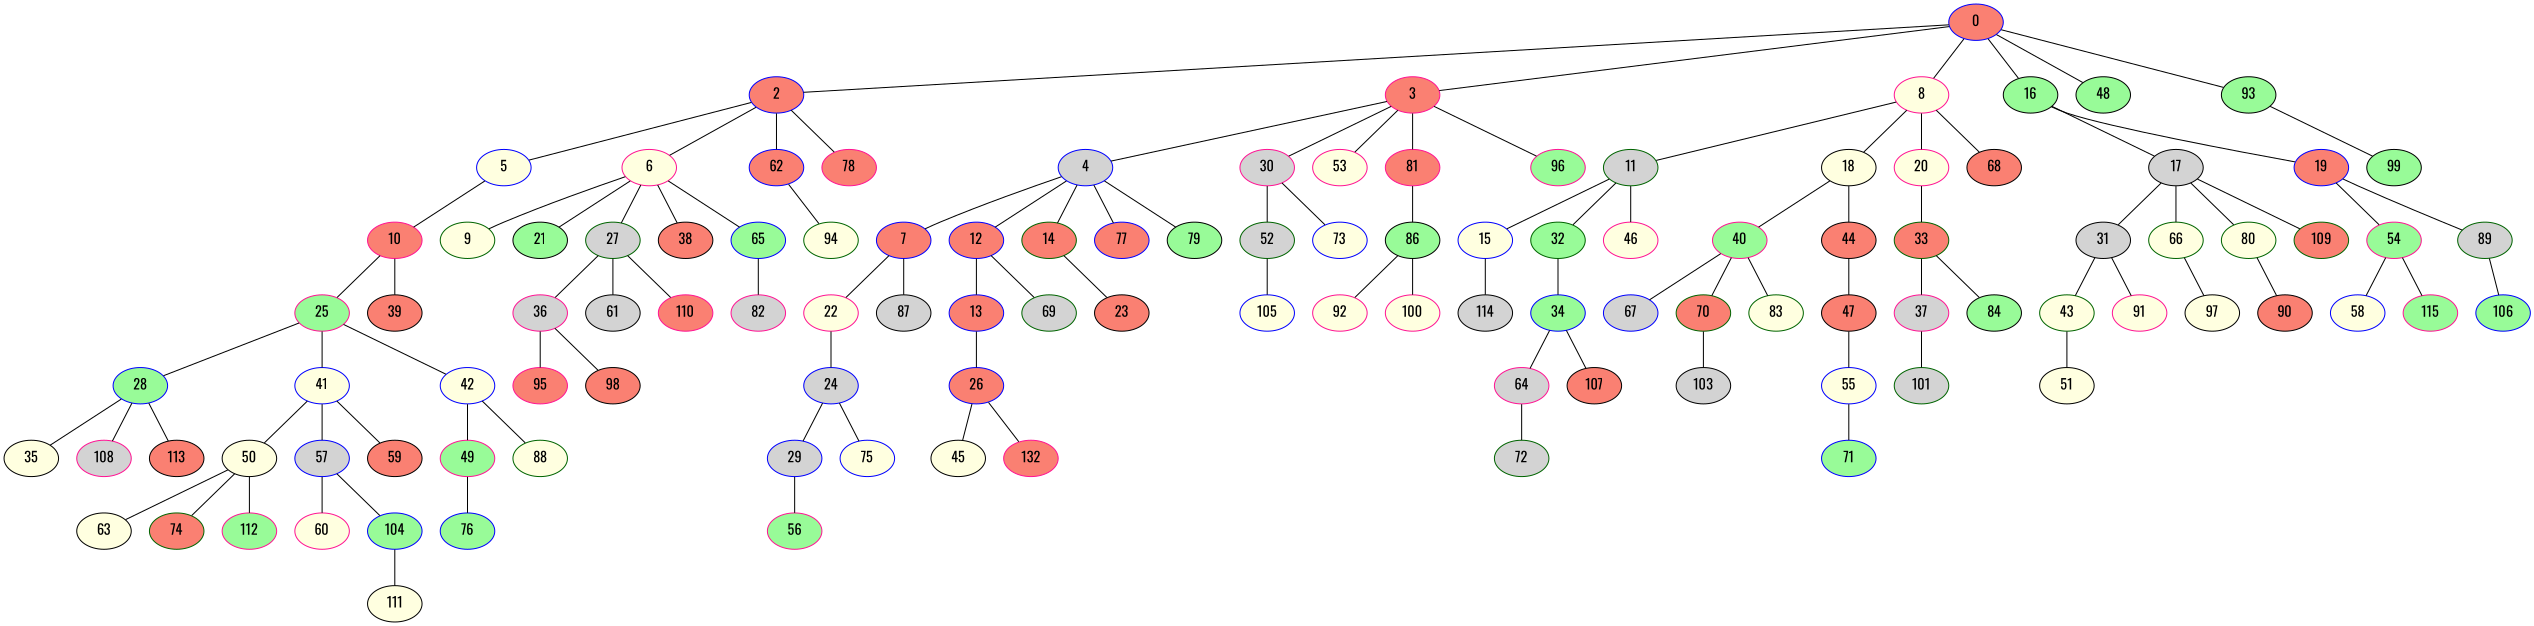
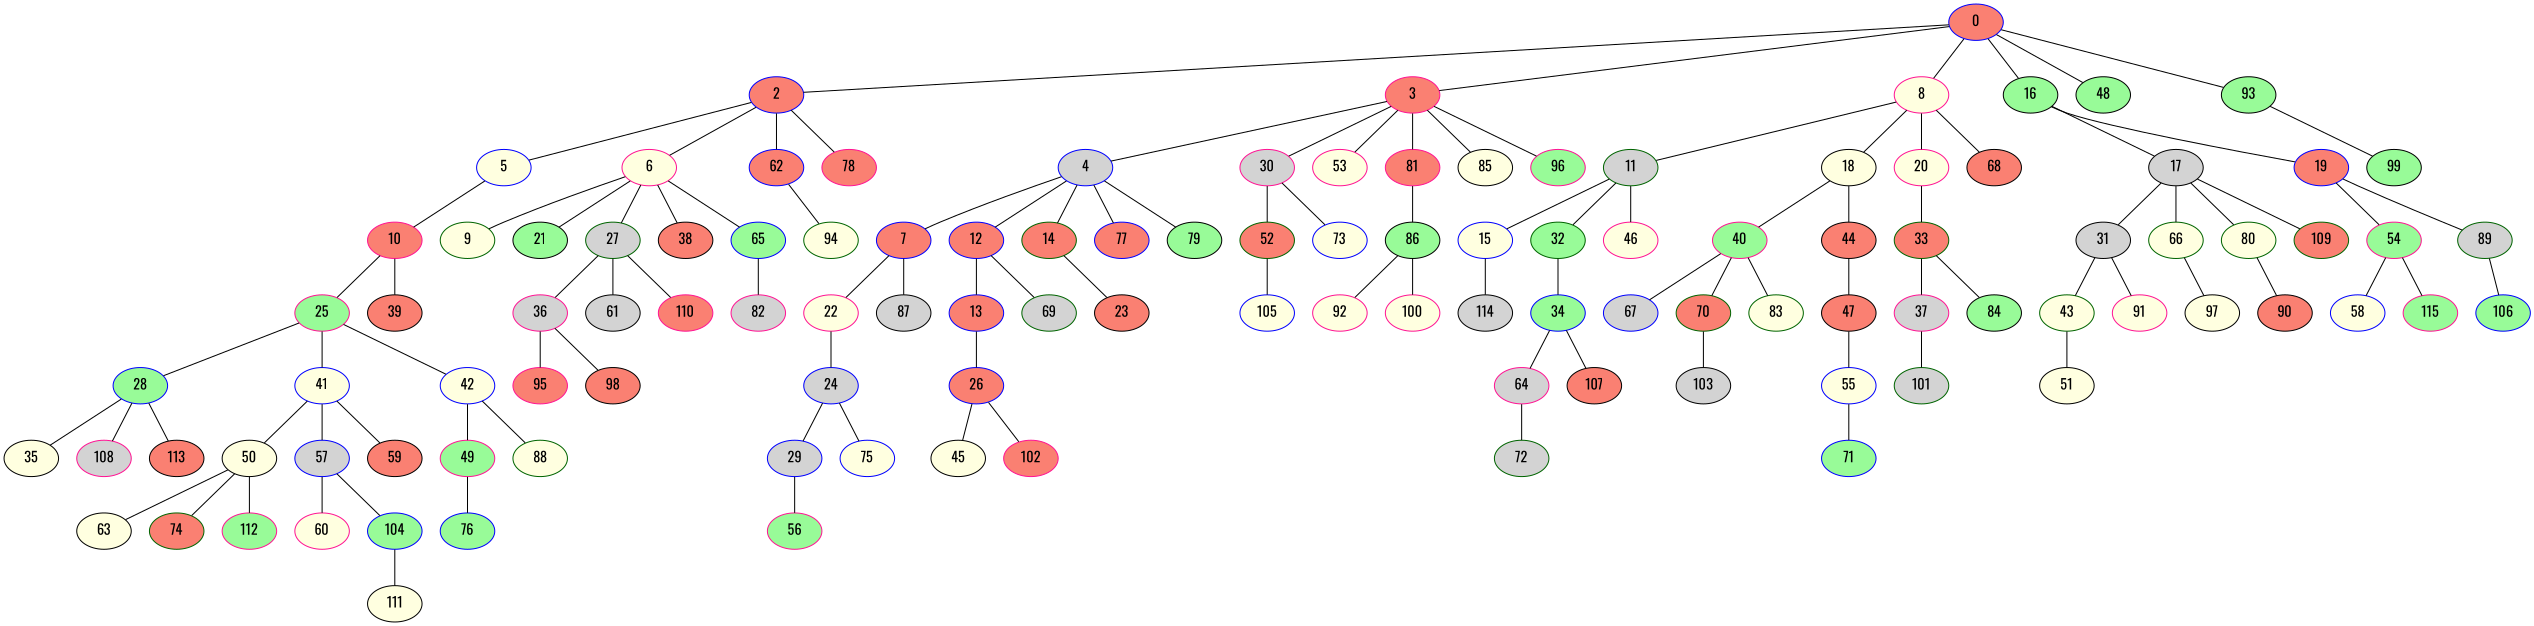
none -> (1485, 168)
(1267, 240) -> (1267, 240)
(1031, 458) -> (1031, 458)
